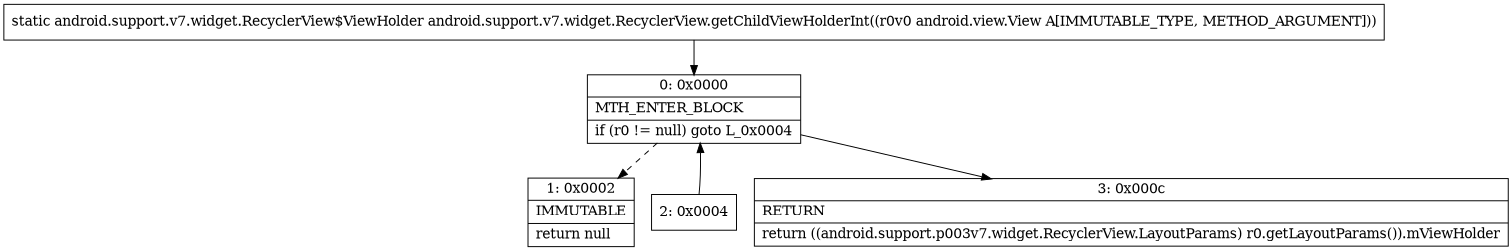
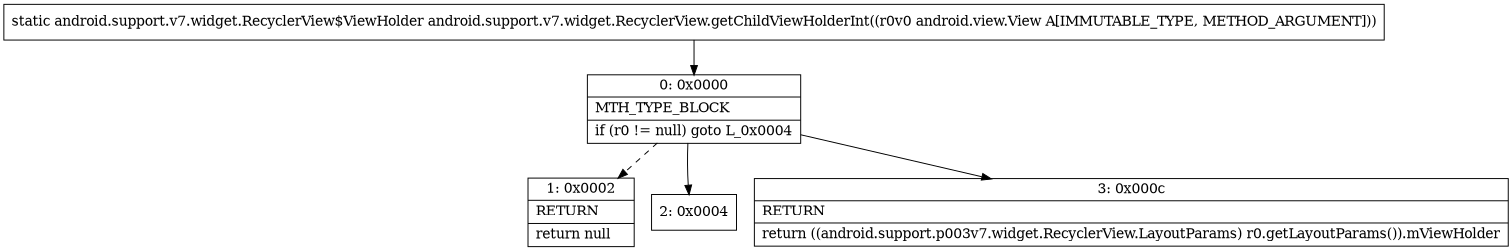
(669, 108) -> (662, 108)
(700, 174) -> (688, 164)
(581, 211) -> (567, 211)
